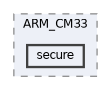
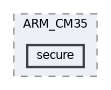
(55, 25) -> (55, 25)
